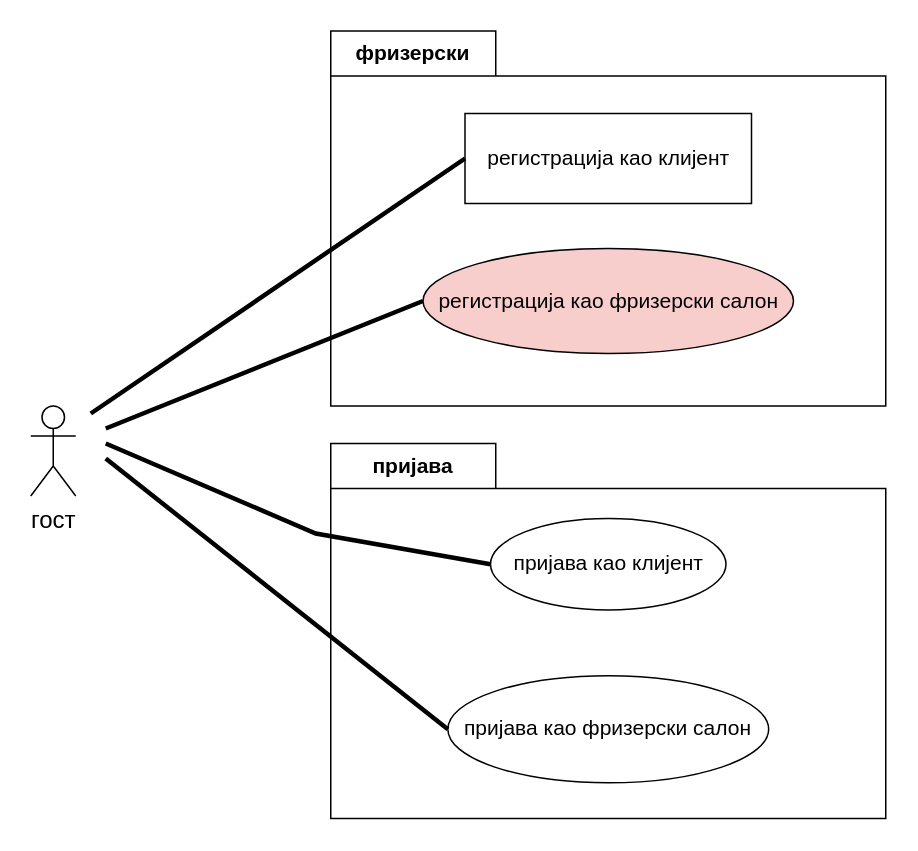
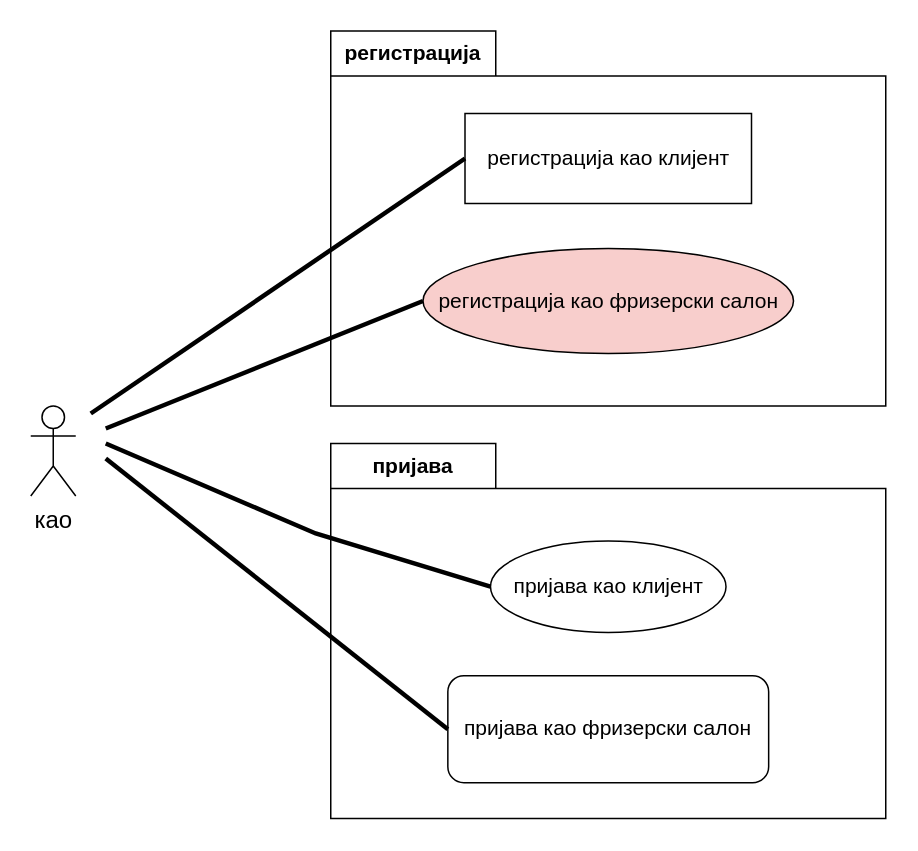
(413, 53) -> (413, 53)
(54, 517) -> (54, 517)
(608, 564) -> (608, 586)
(608, 729) -> (608, 729)
